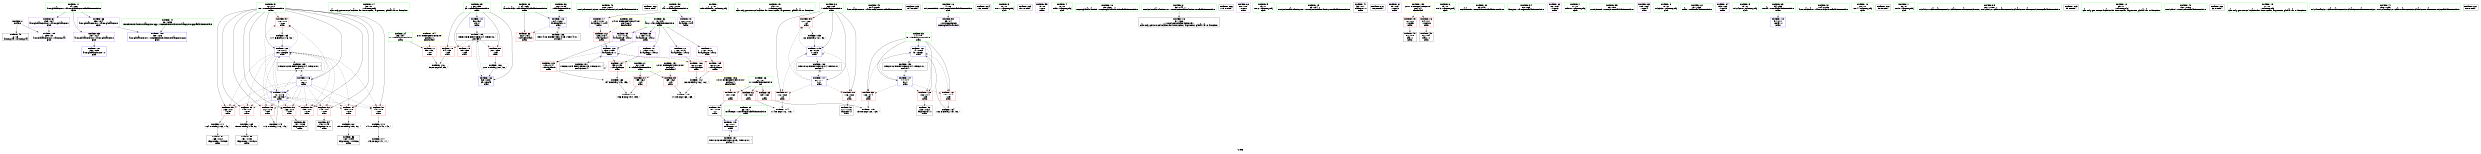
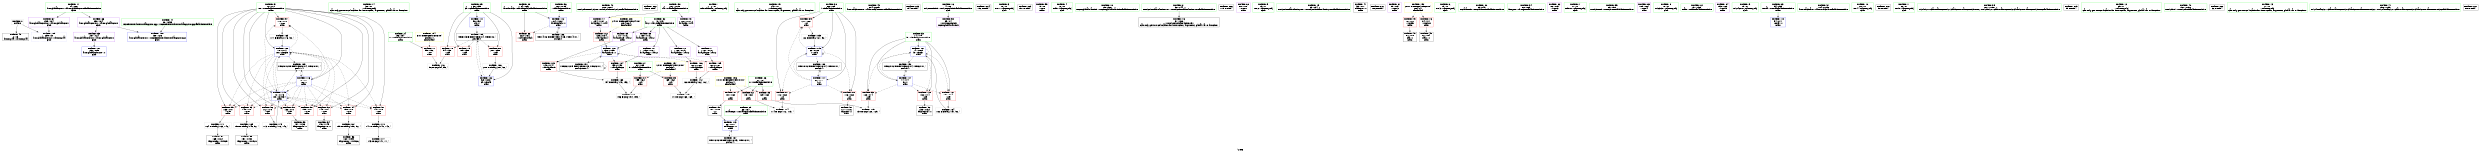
(74, 23) -> (96, 29)
(761, 84) -> (761, 84)
